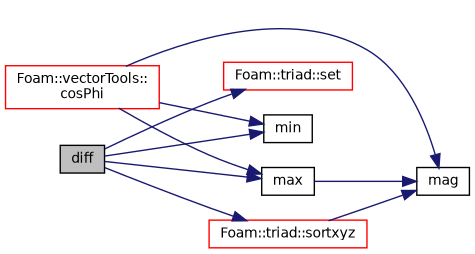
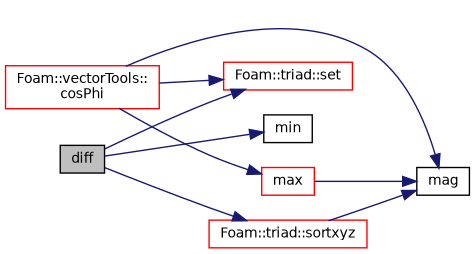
(207, 112) -> (184, 82)
(176, 169) -> none
(288, 181) -> (288, 181)
